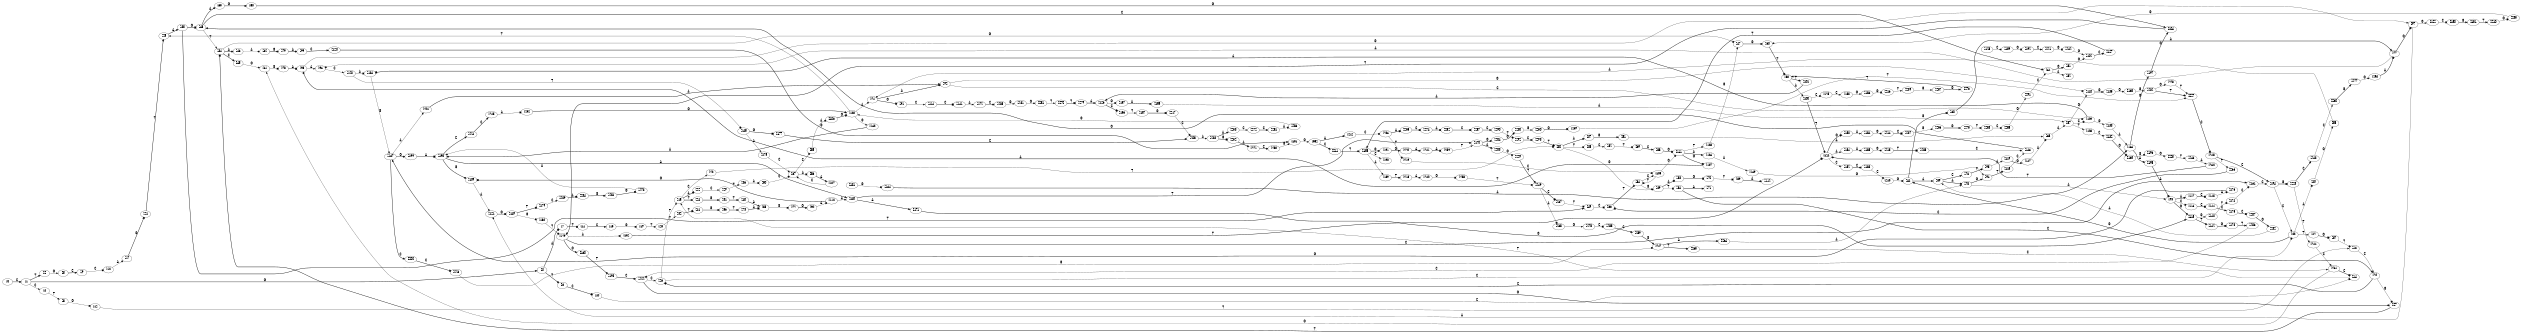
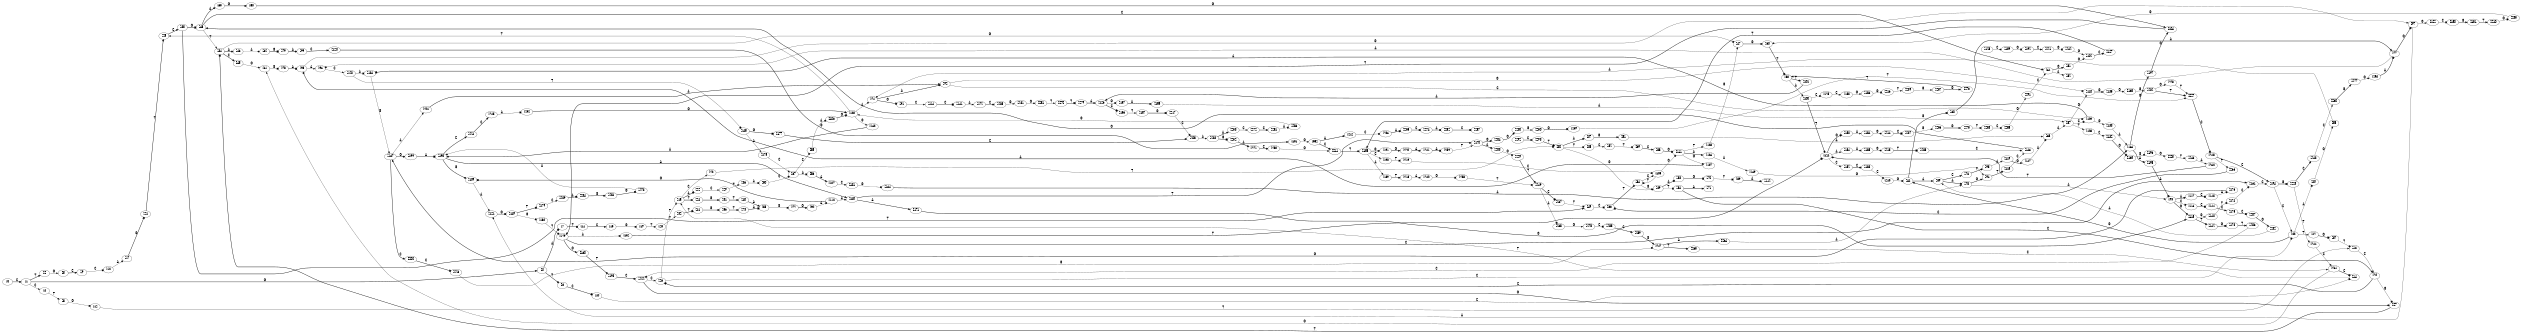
(173, 30) -> (173, 30)
(273, 52) -> (273, 52)
(1497, 130) -> none
(1283, 146) -> (1303, 150)
(1396, 146) -> (1395, 161)
(1692, 160) -> (1692, 160)
(812, 183) -> (841, 184)
